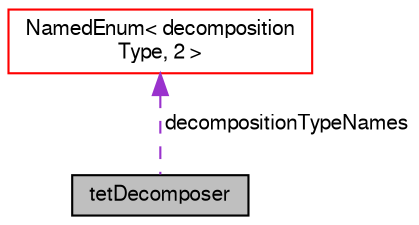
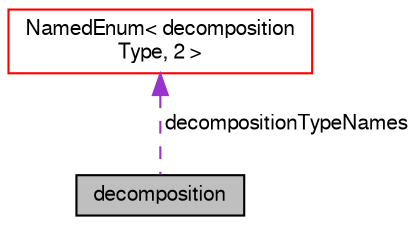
(160, 195) -> (160, 195)
